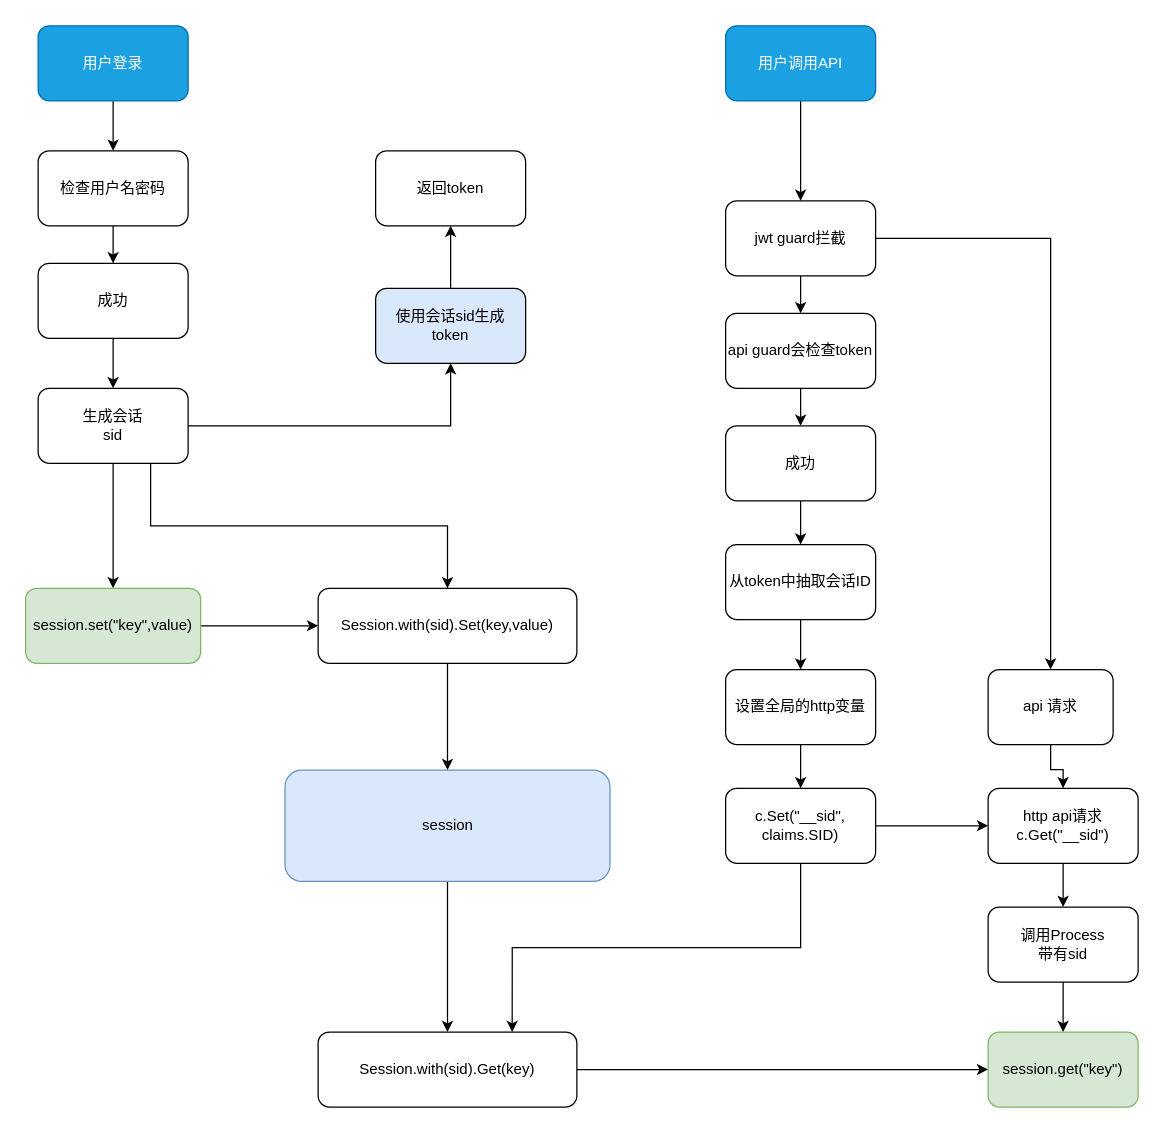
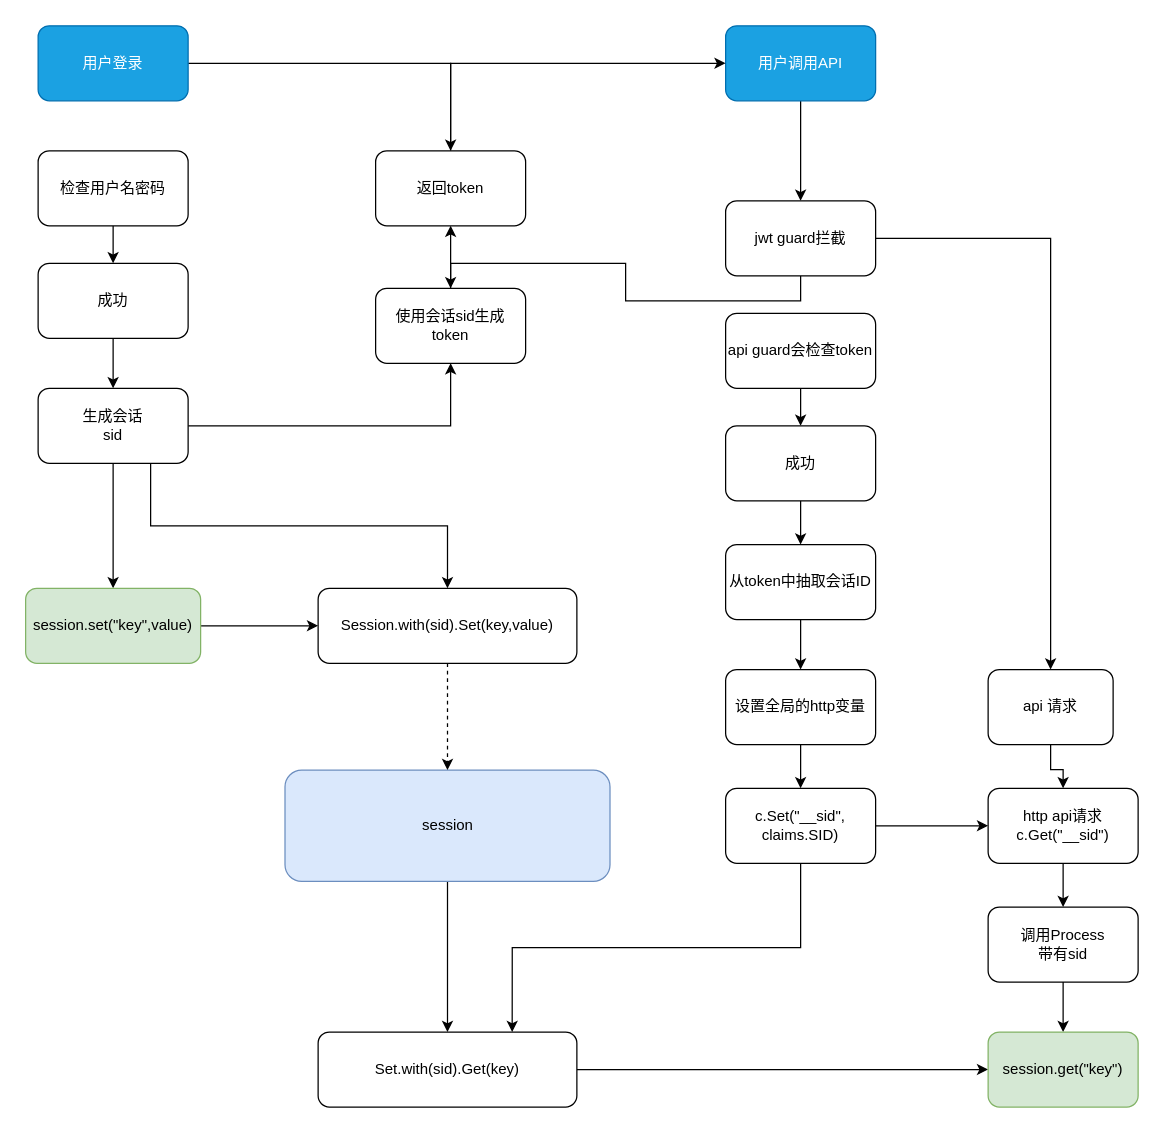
none -> (585, 63)
(113, 122) -> (317, 63)
(801, 301) -> (626, 284)
(451, 326) -> (451, 326)
(448, 714) -> (448, 714)
(448, 1069) -> (448, 1069)
